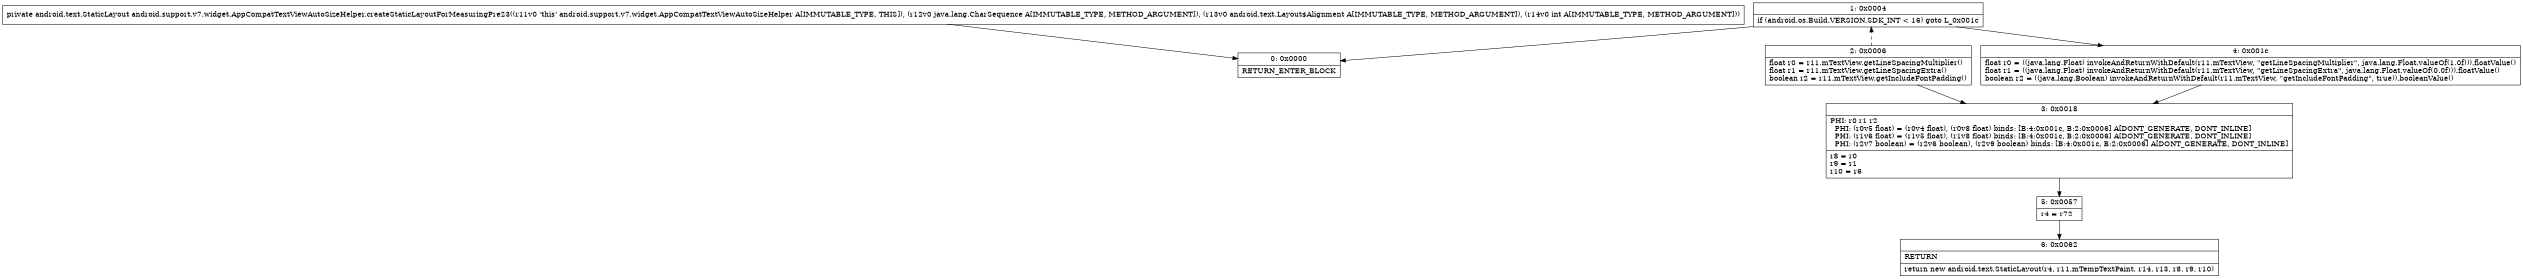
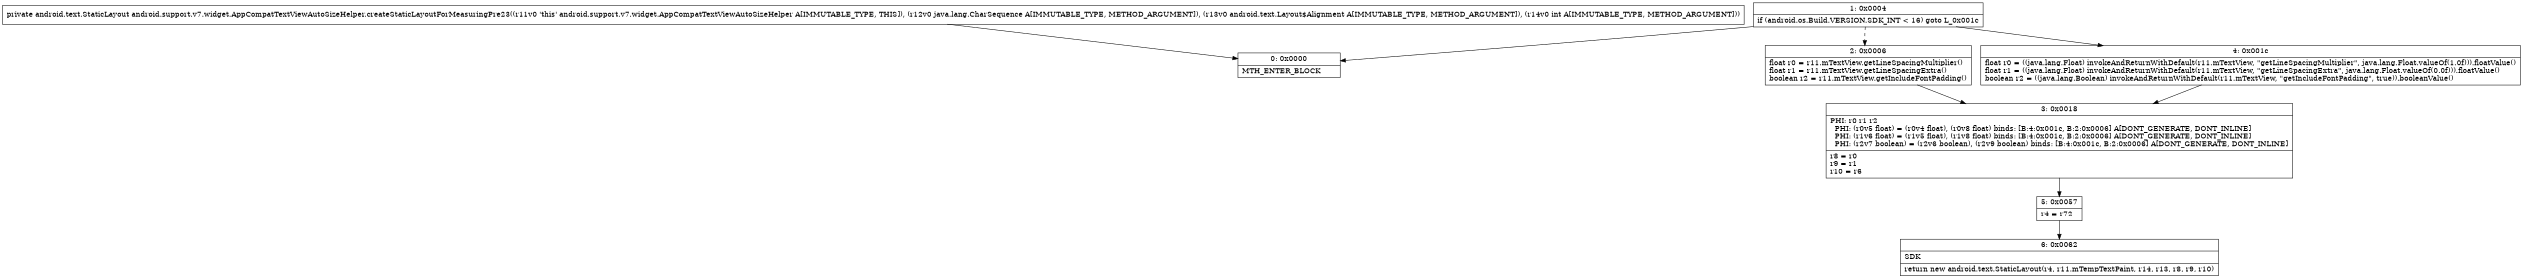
(1872, 39) -> (1865, 34)
(1289, 71) -> (1282, 71)
(1921, 257) -> (1913, 257)
